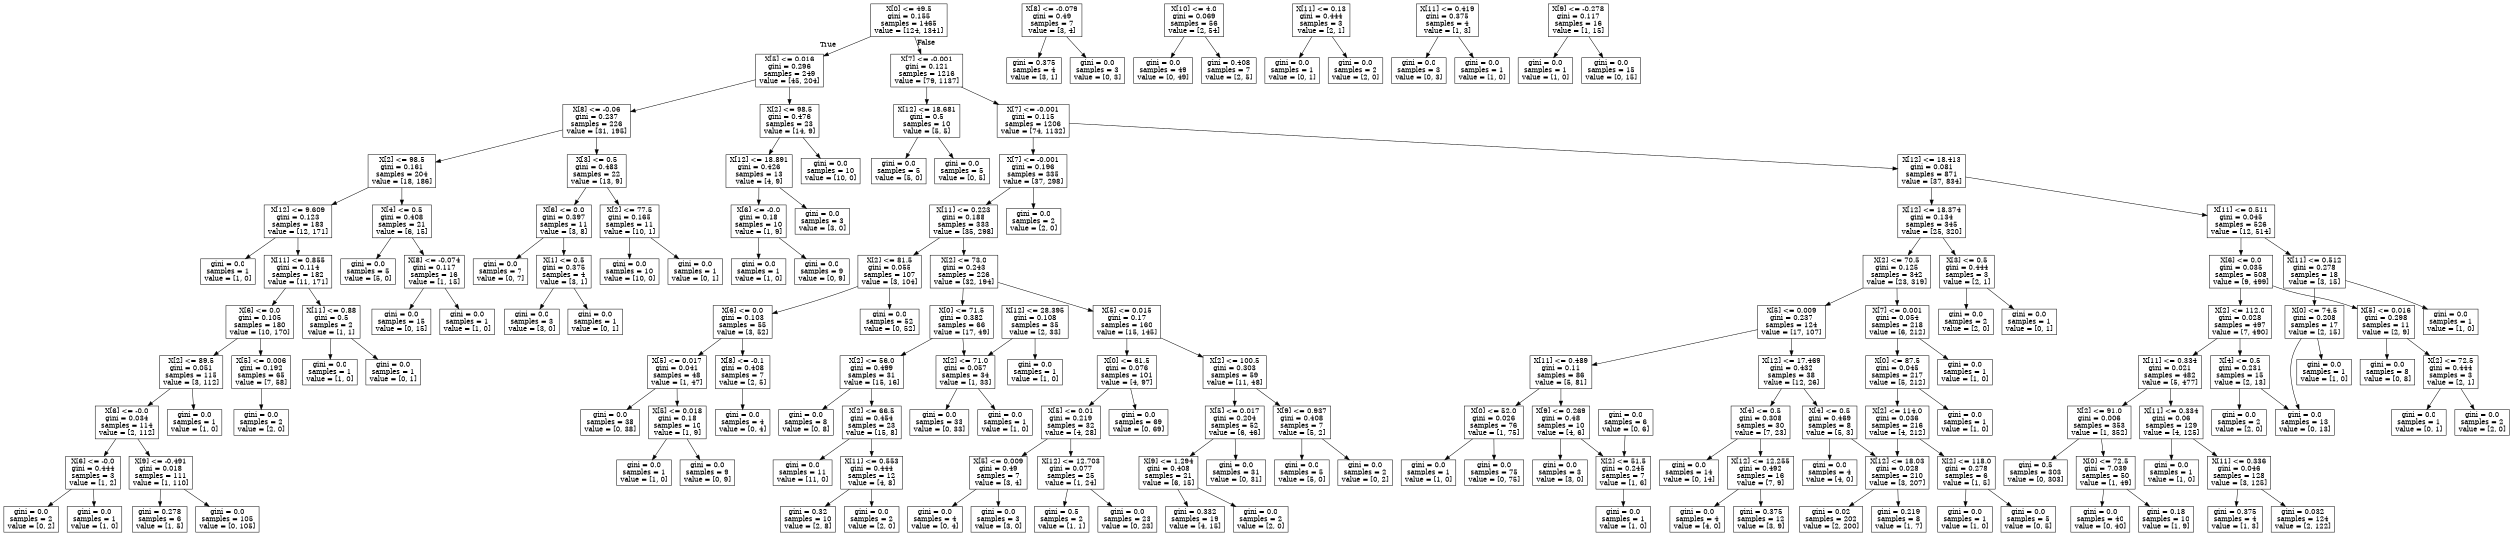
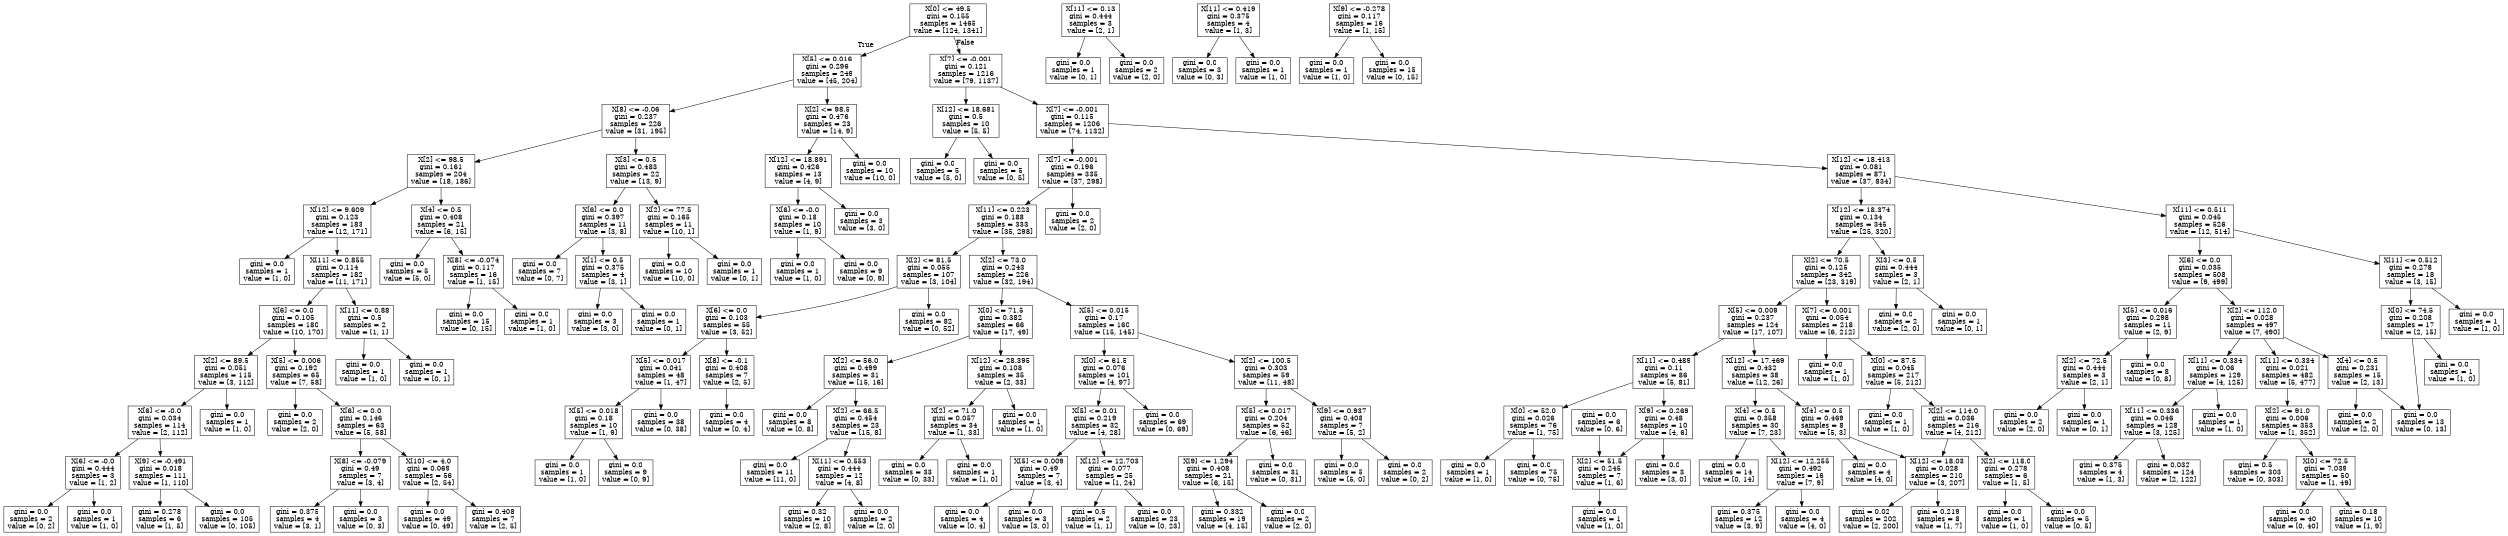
(890, 322) -> (929, 322)
(963, 345) -> (1001, 345)
(2171, 395) -> (2235, 345)
none -> (361, 422)
(1761, 422) -> (1755, 422)
